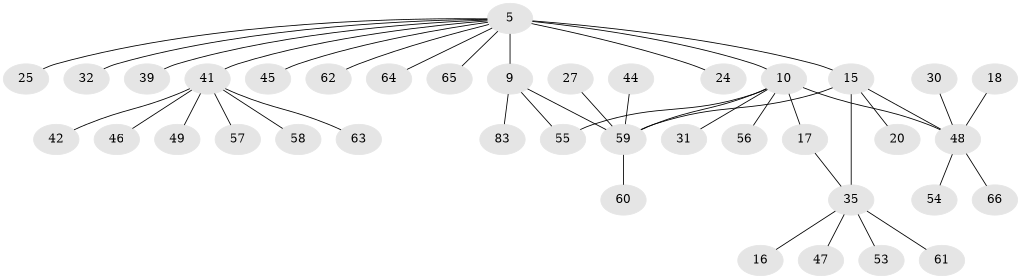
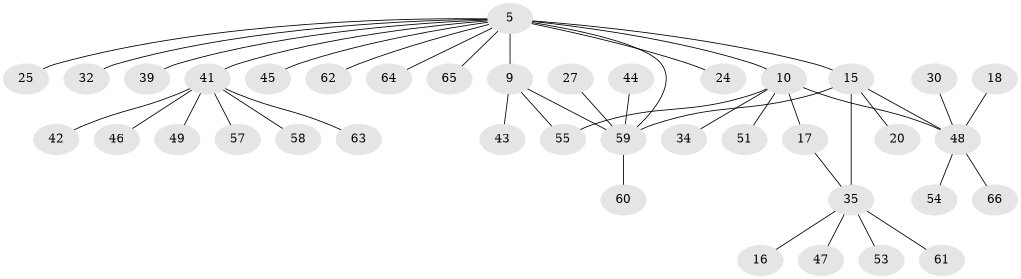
(704, 109) -> (657, 60)
(502, 139) -> (502, 139)
(684, 139) -> (684, 139)
(744, 139) -> (744, 139)
